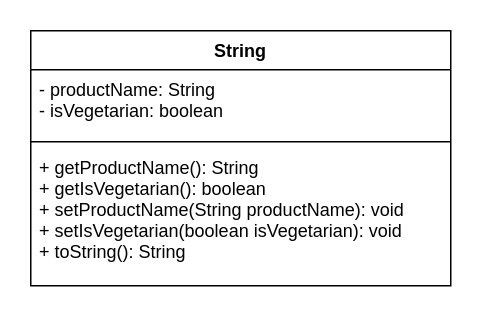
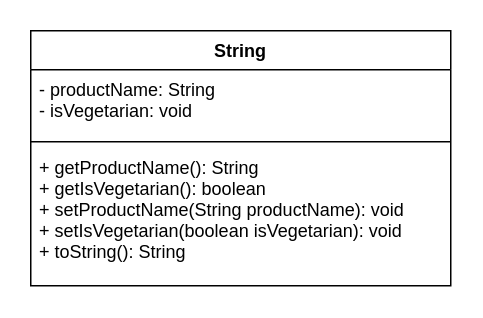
(135, 90) -> (135, 90)
